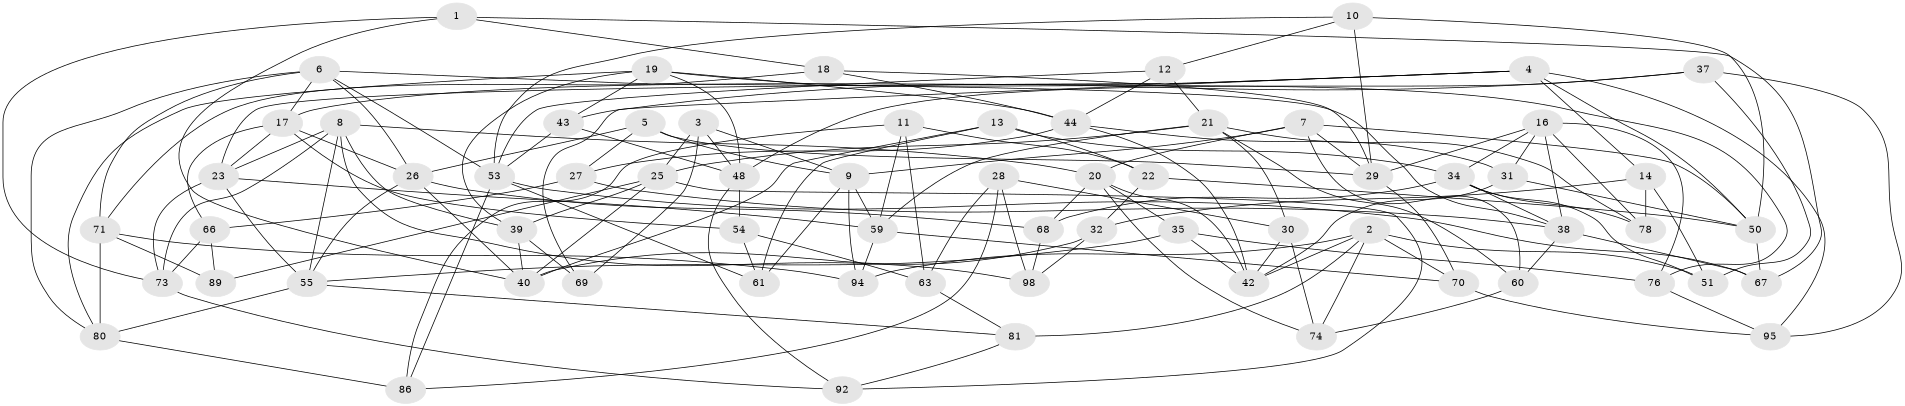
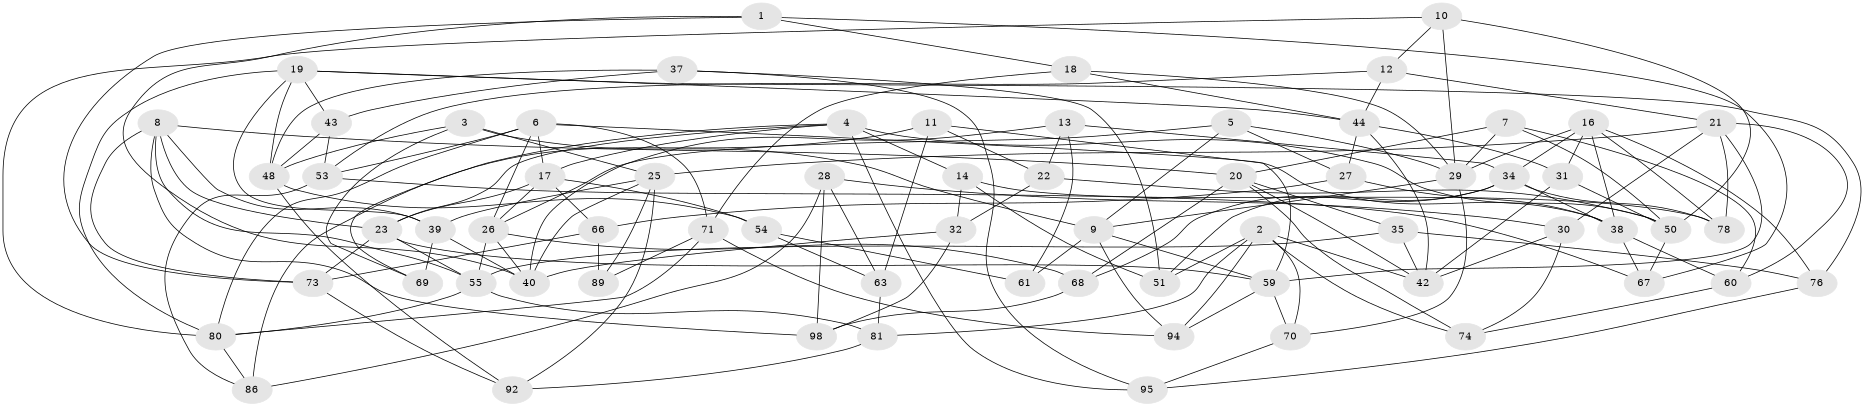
(862, 30) -> (535, 40)
(1067, 155) -> (1194, 215)
(627, 230) -> none
